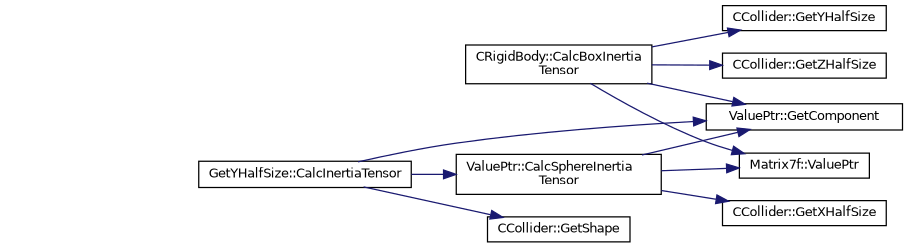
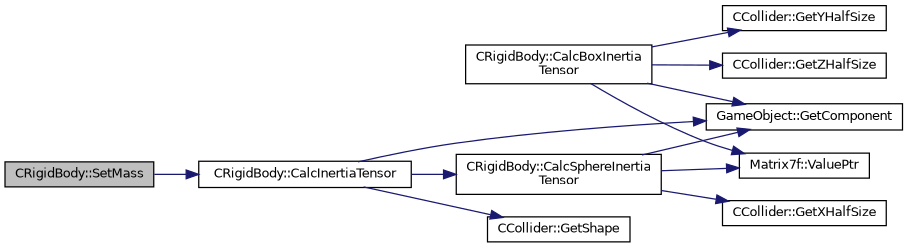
(804, 117) -> (804, 117)
none -> (79, 174)
(305, 174) -> (305, 174)
(559, 174) -> (559, 174)
